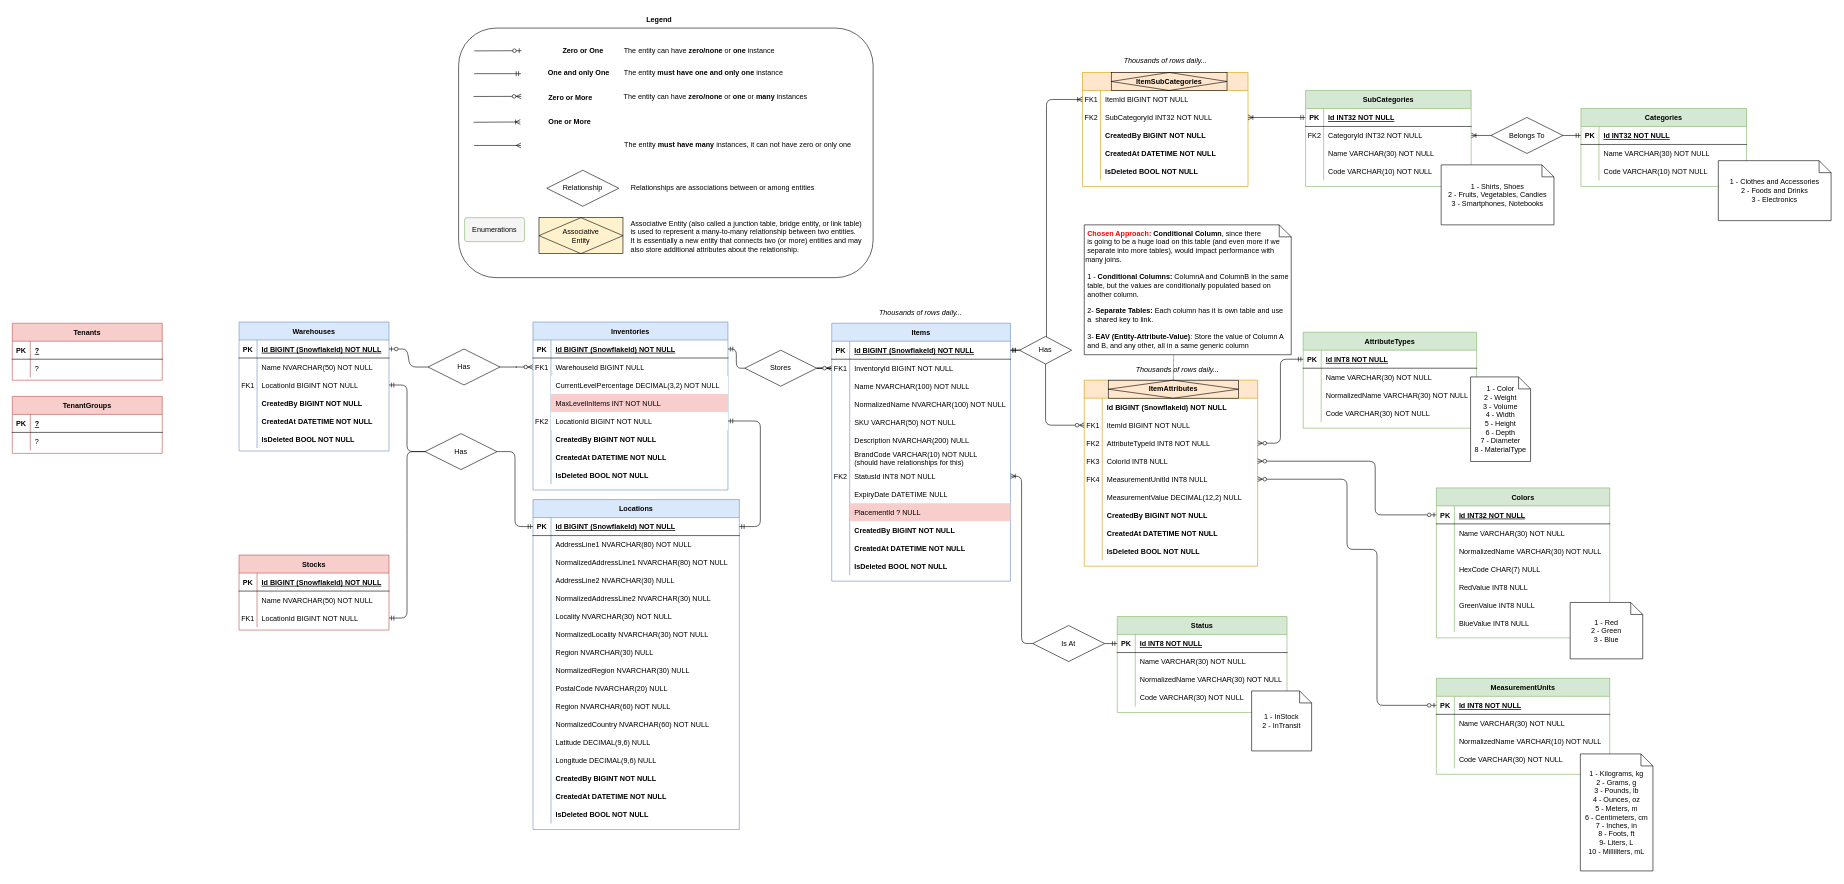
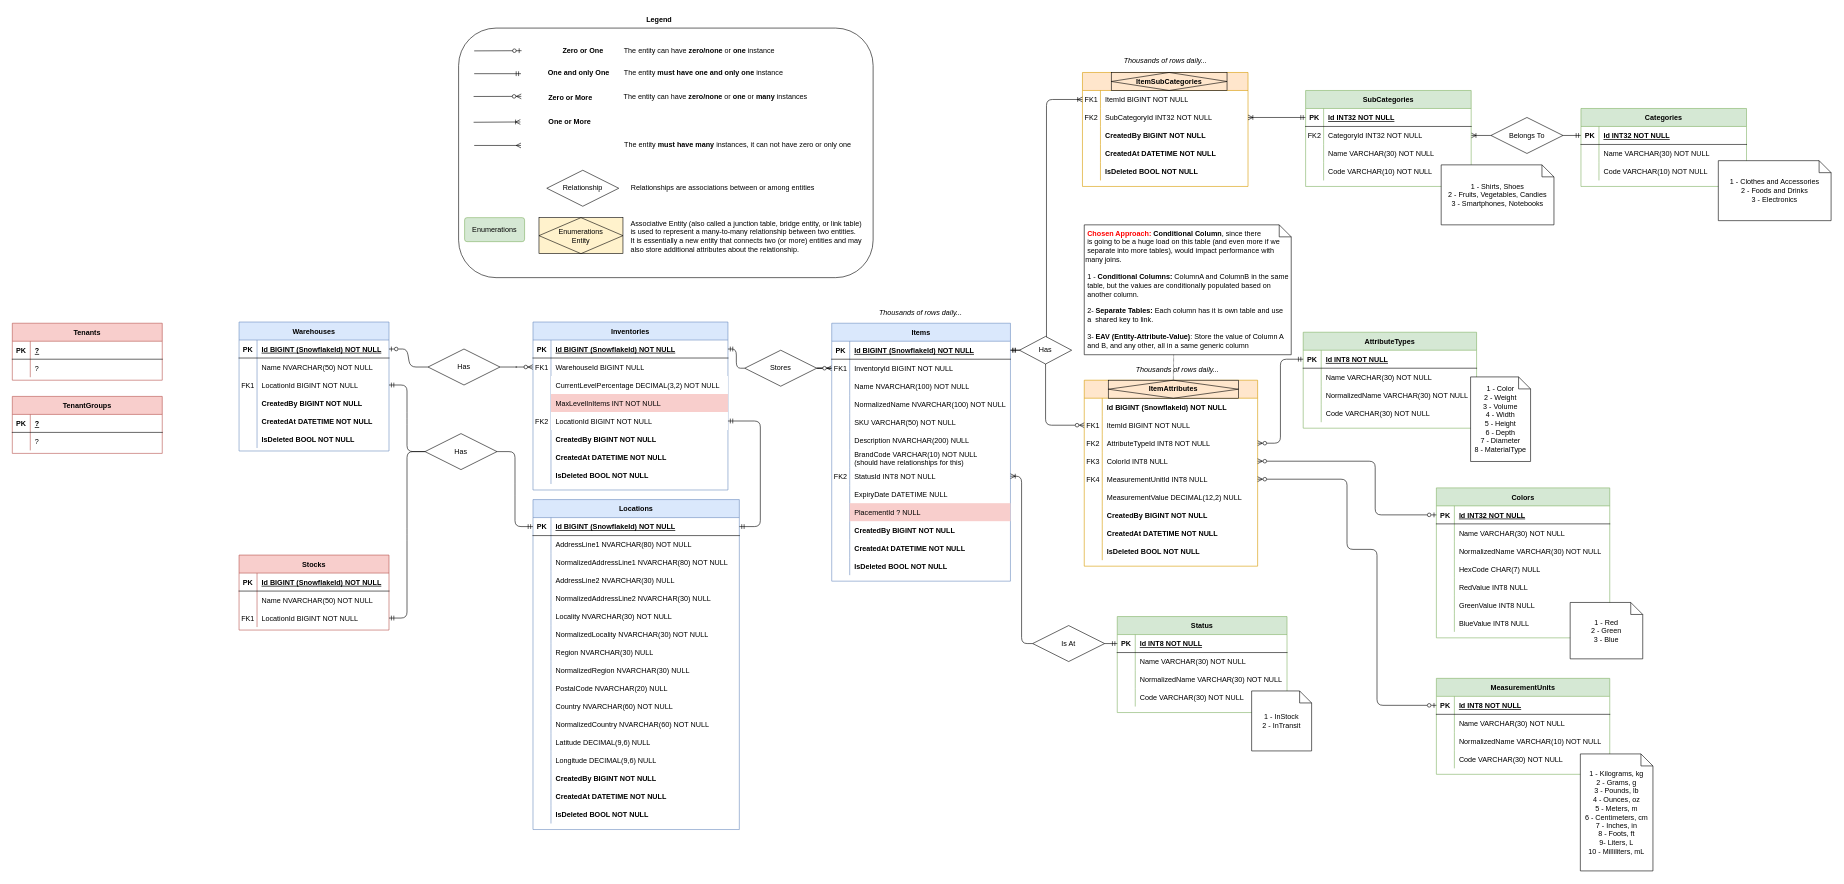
(495, 230) -> (495, 230)
(581, 236) -> (581, 236)
(608, 707) -> (611, 707)
